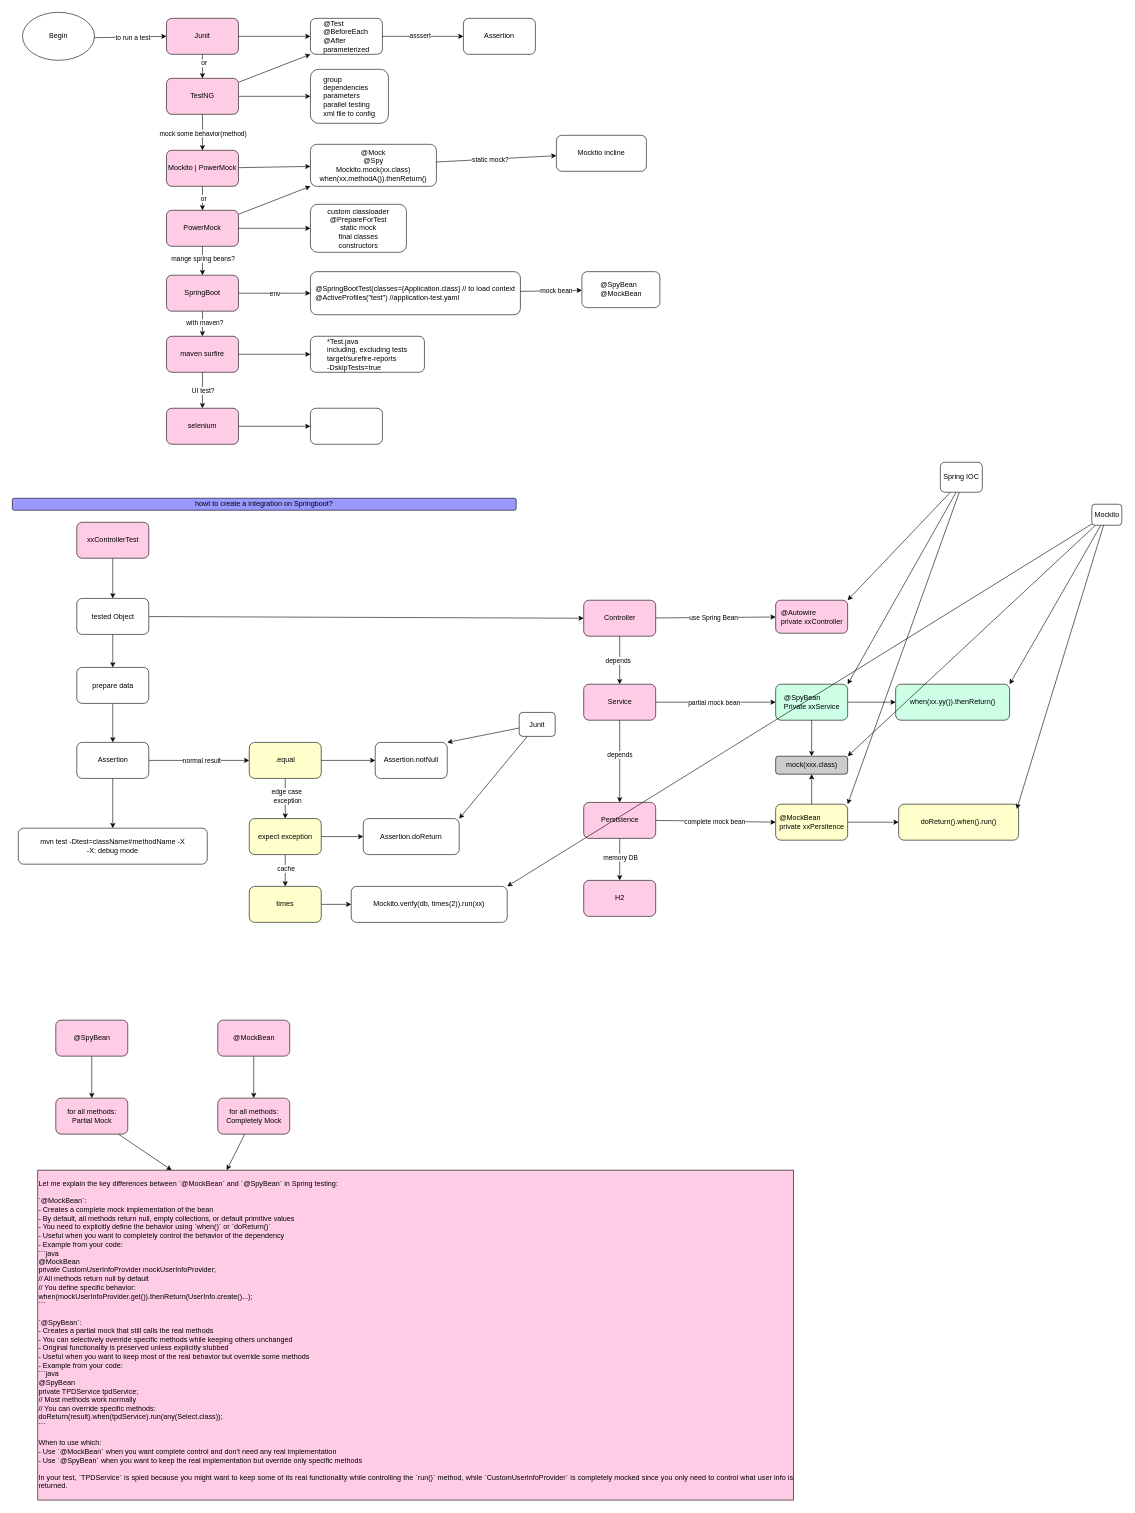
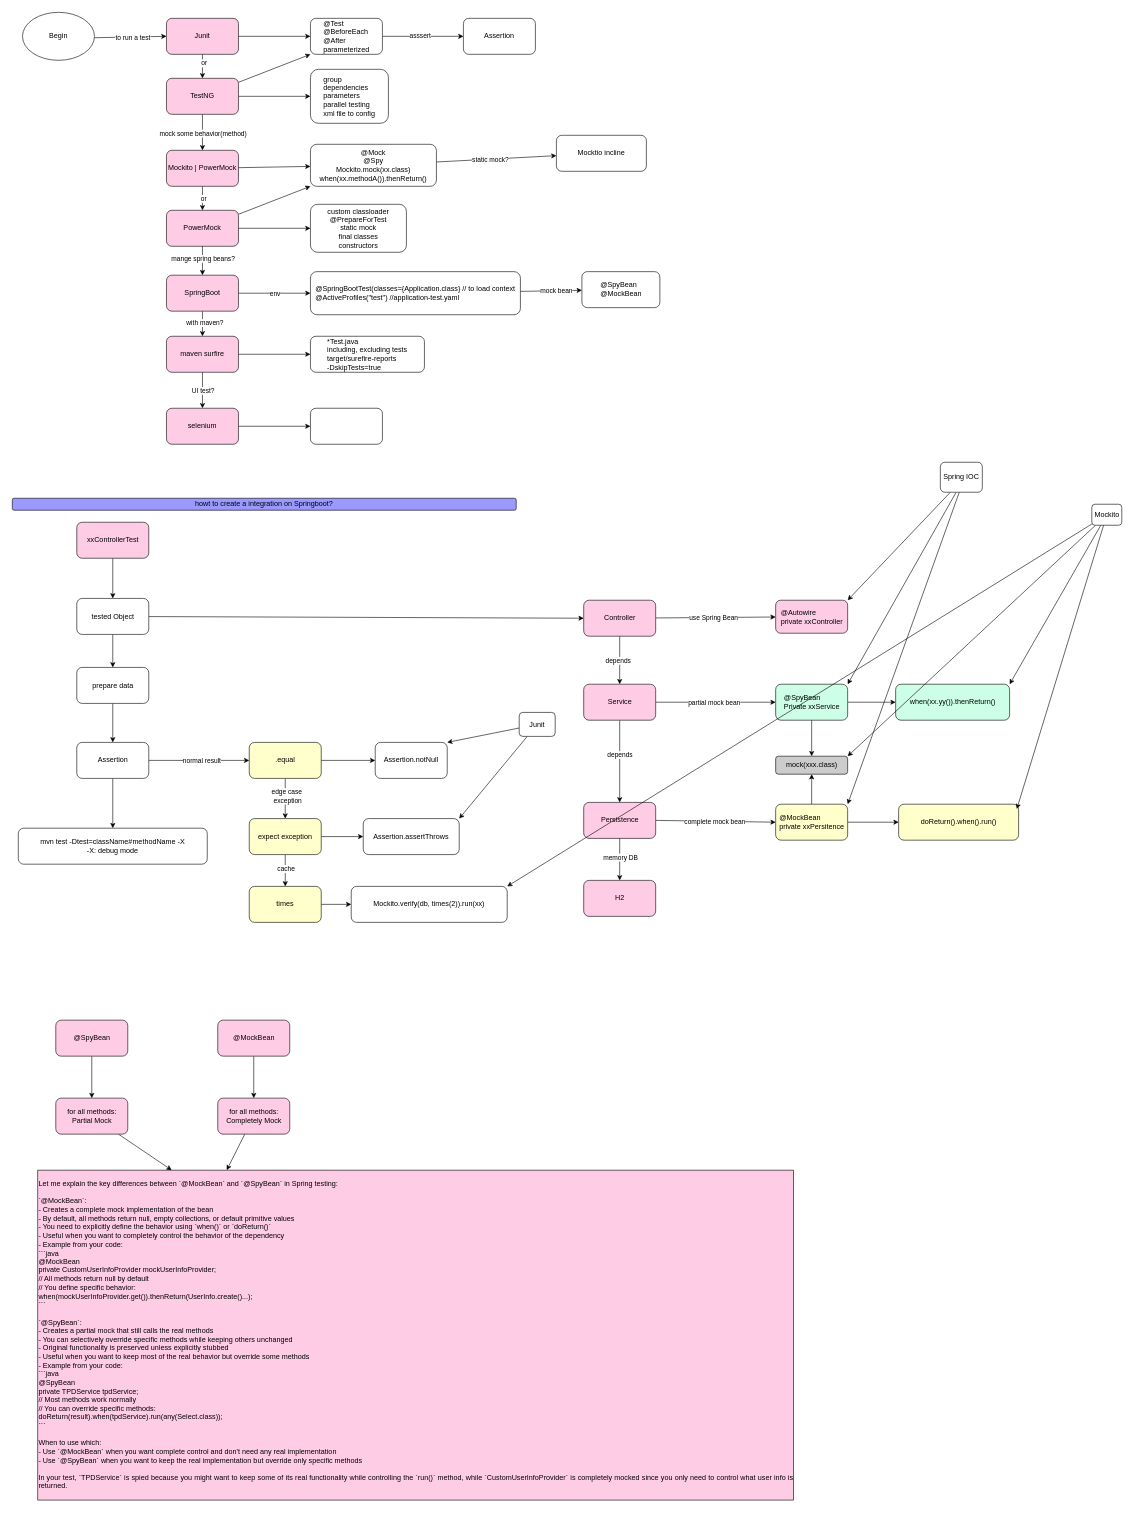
(411, 837) -> (411, 837)
